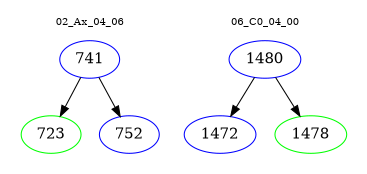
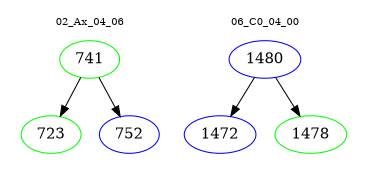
(90, 59) -> (90, 59)
